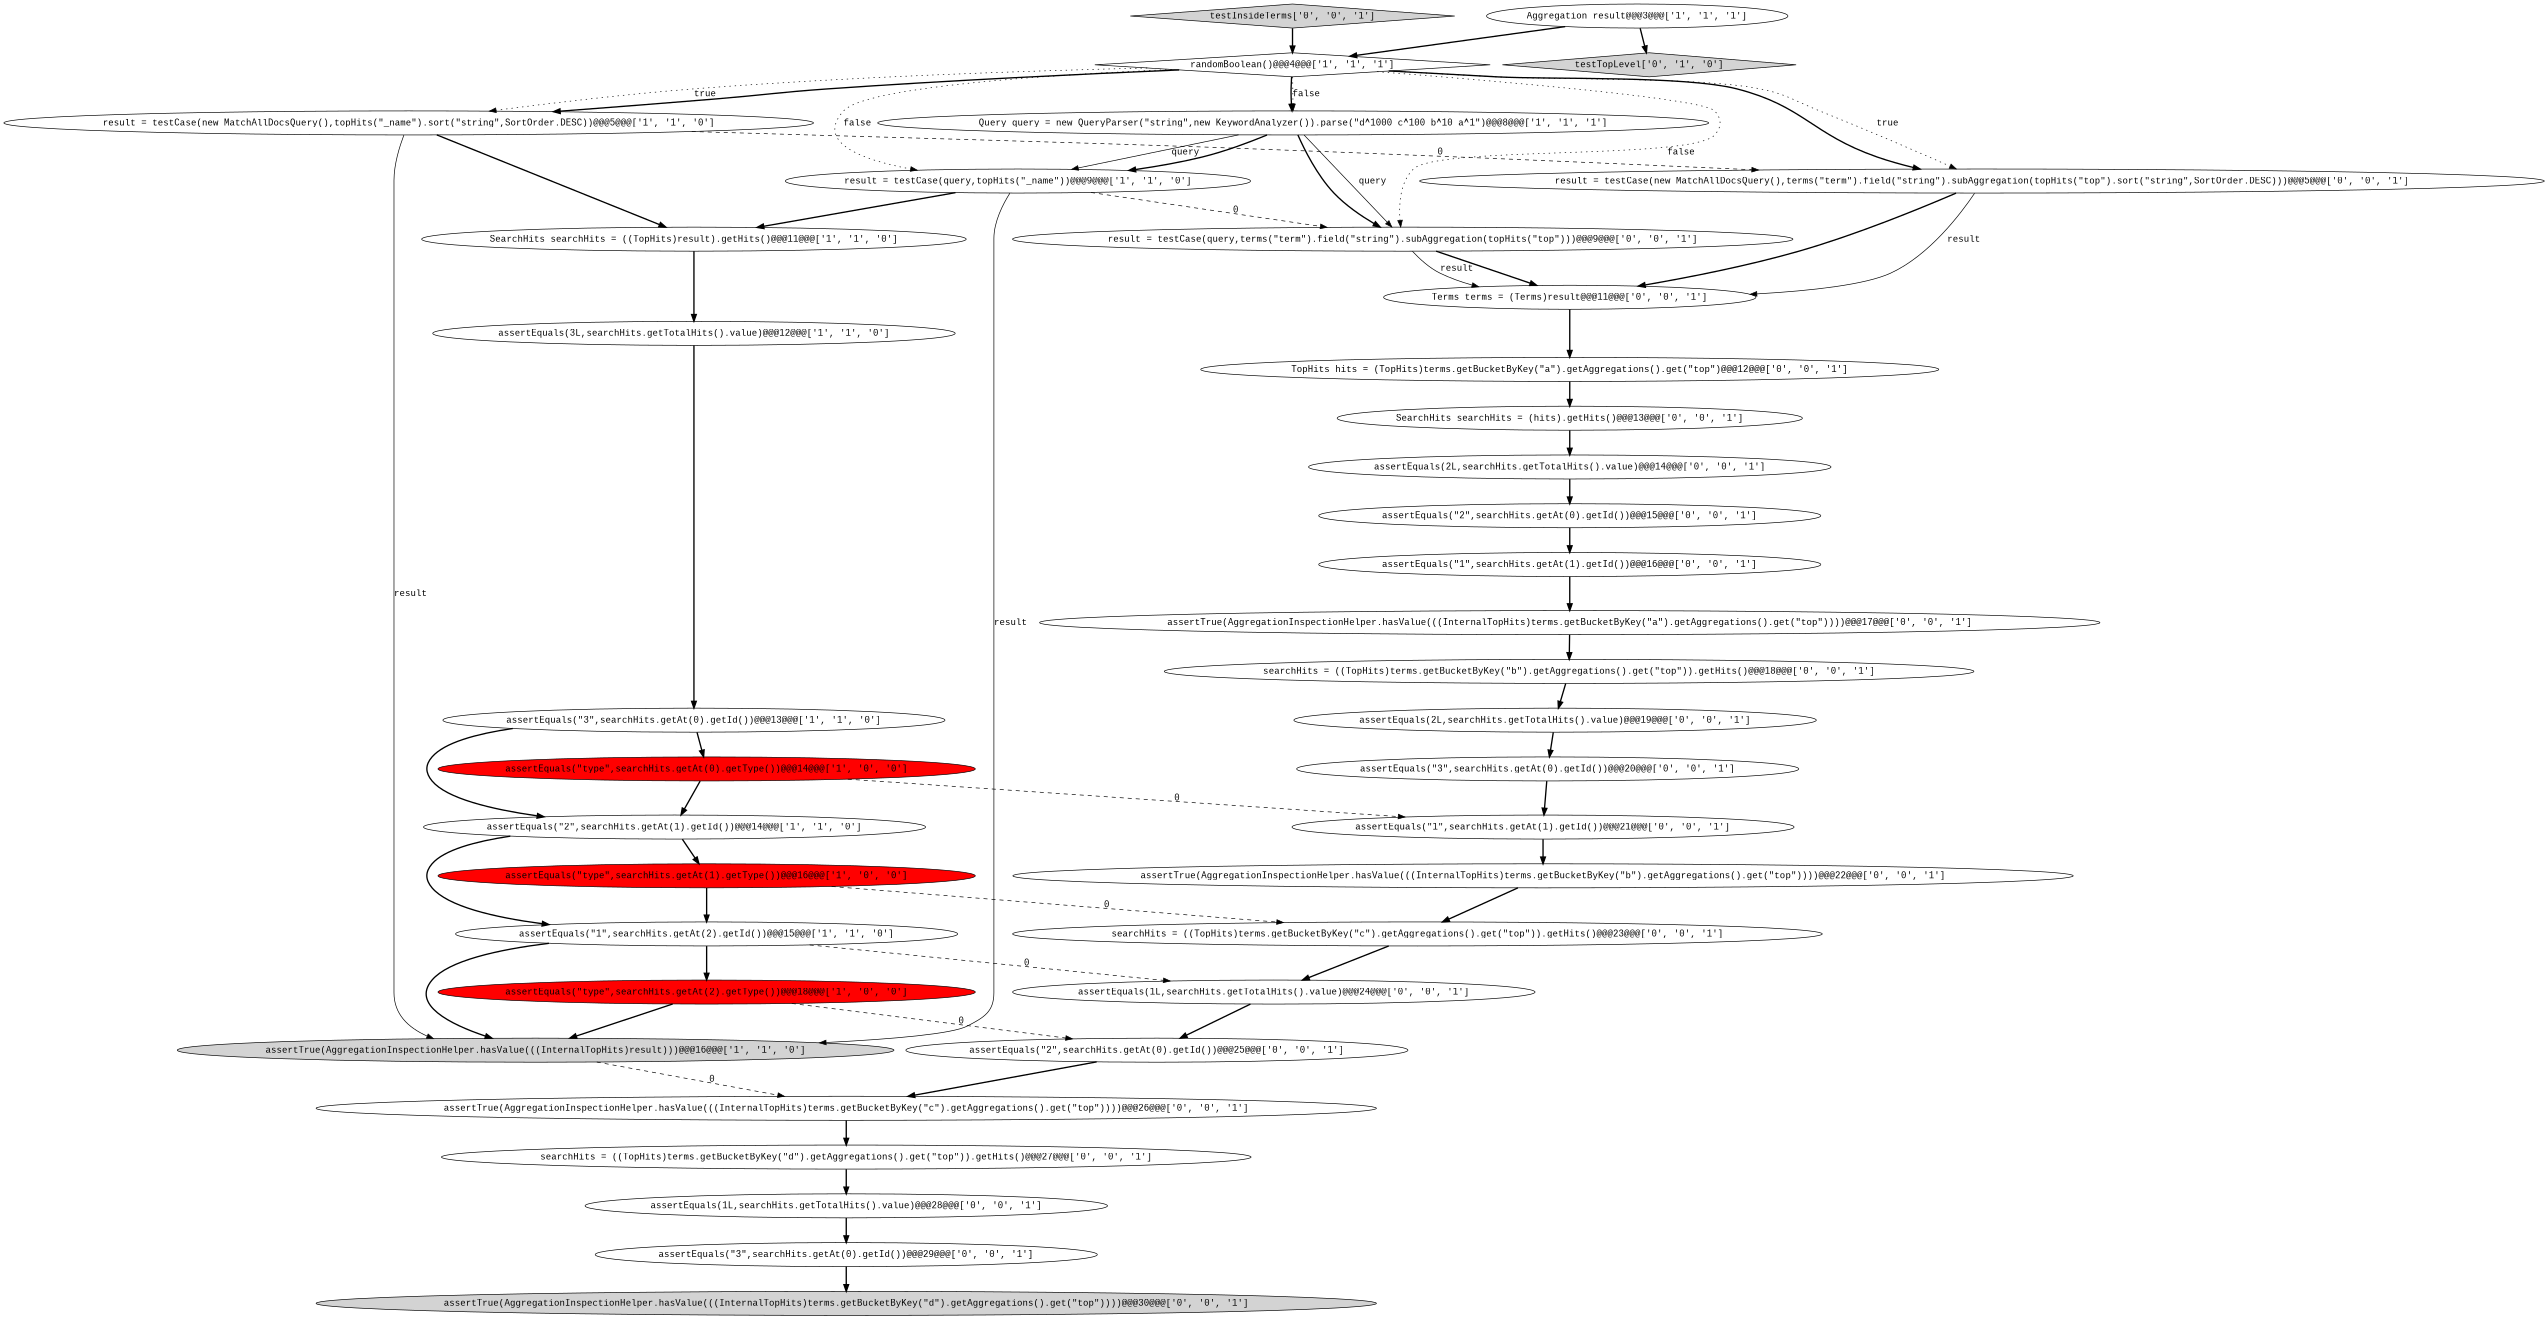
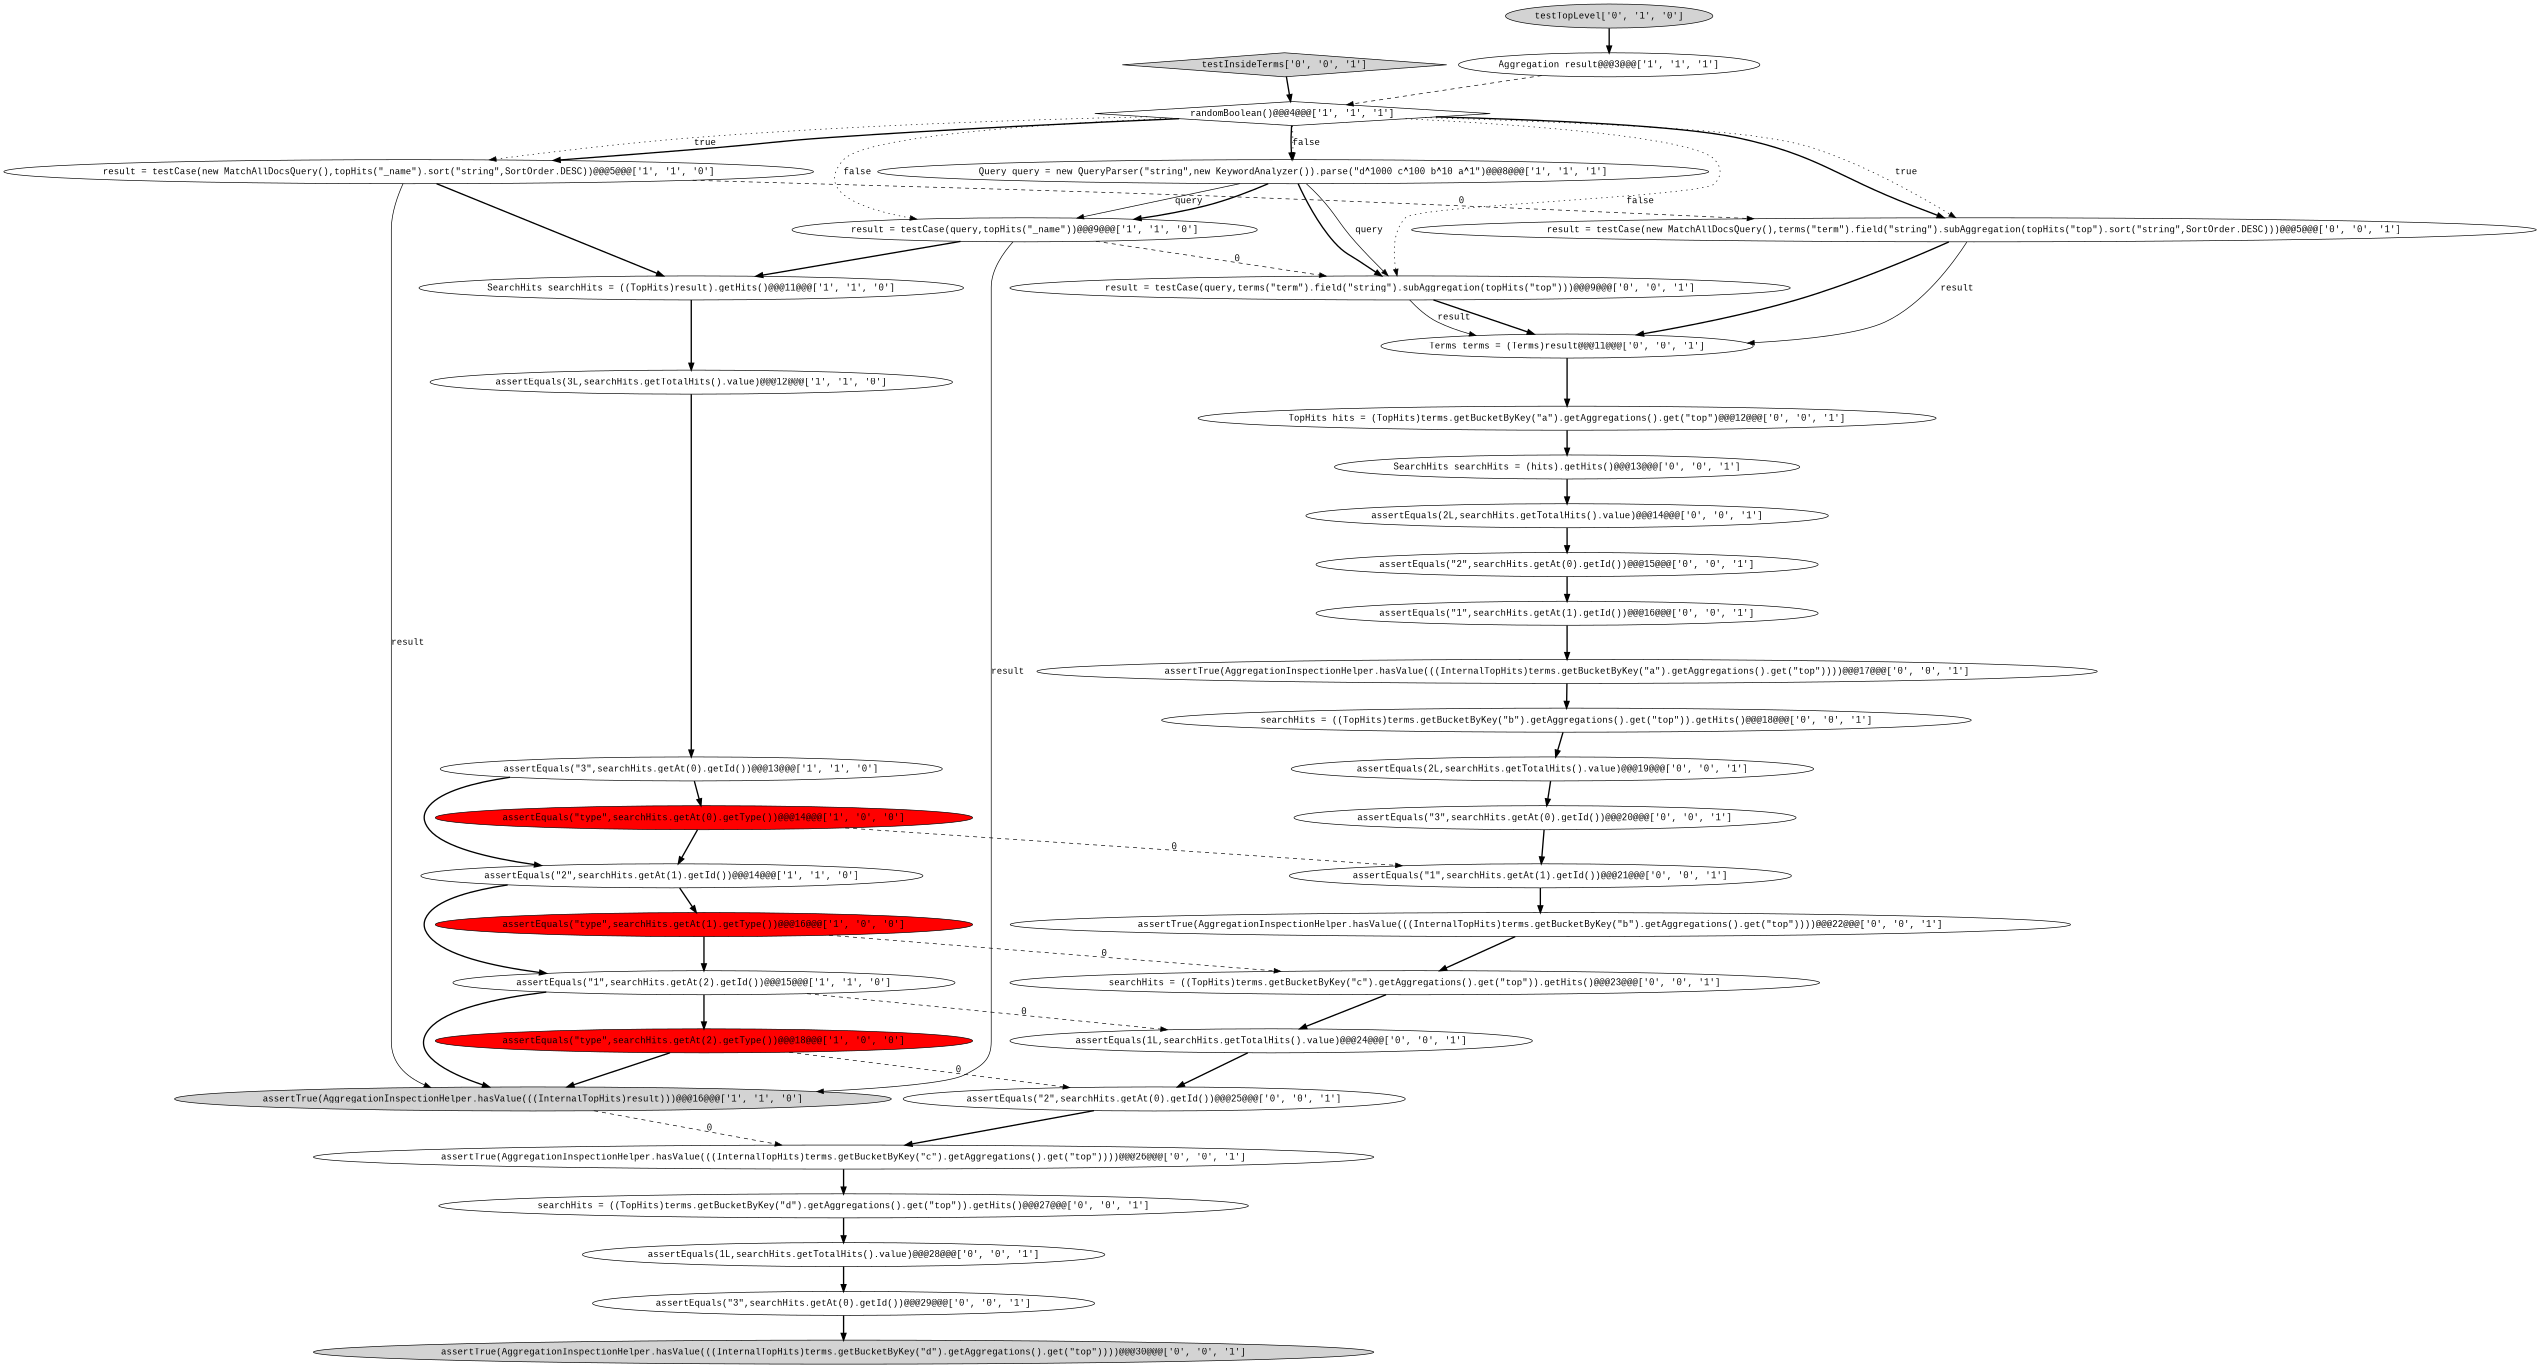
(1642, 37) -> (1609, 37)
(1461, 41) -> (1447, 90)
(1649, 65) -> (1609, 16)
